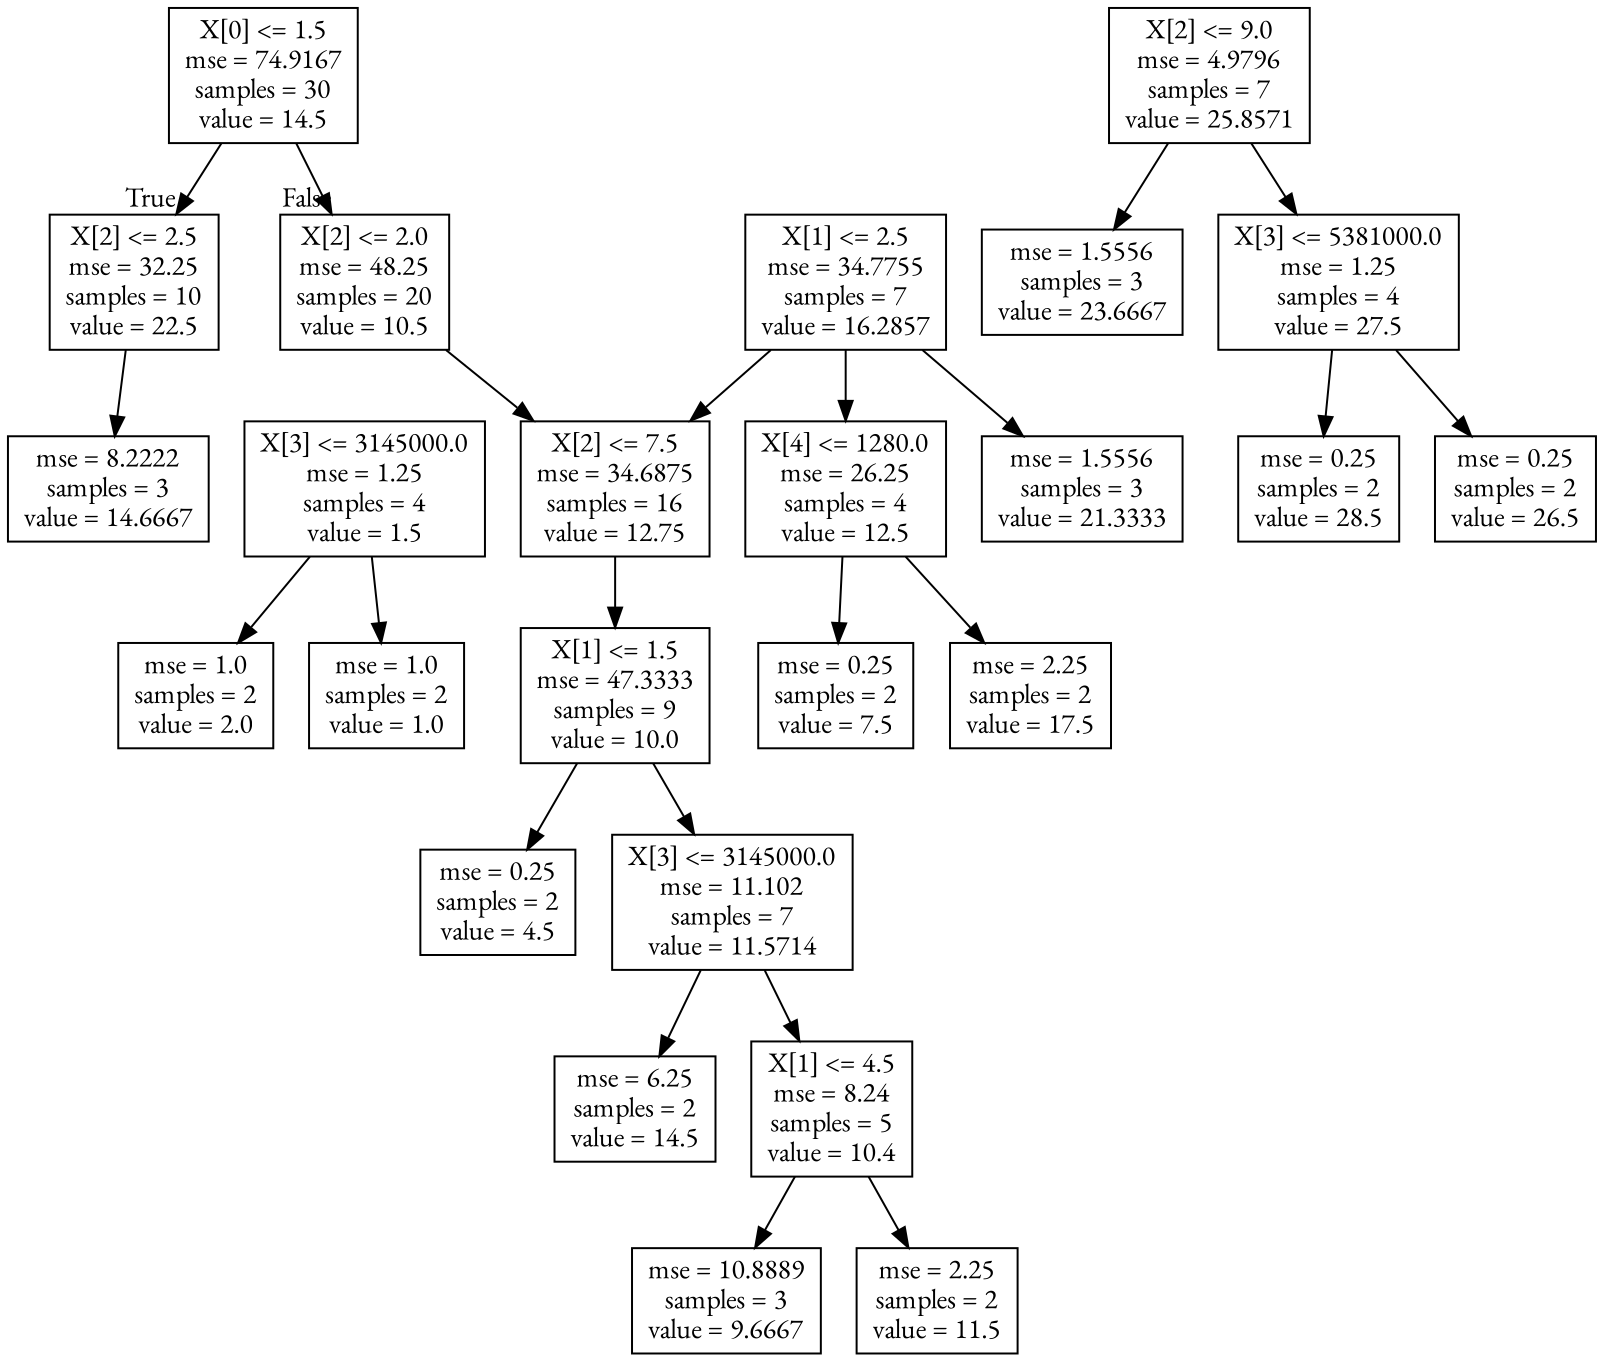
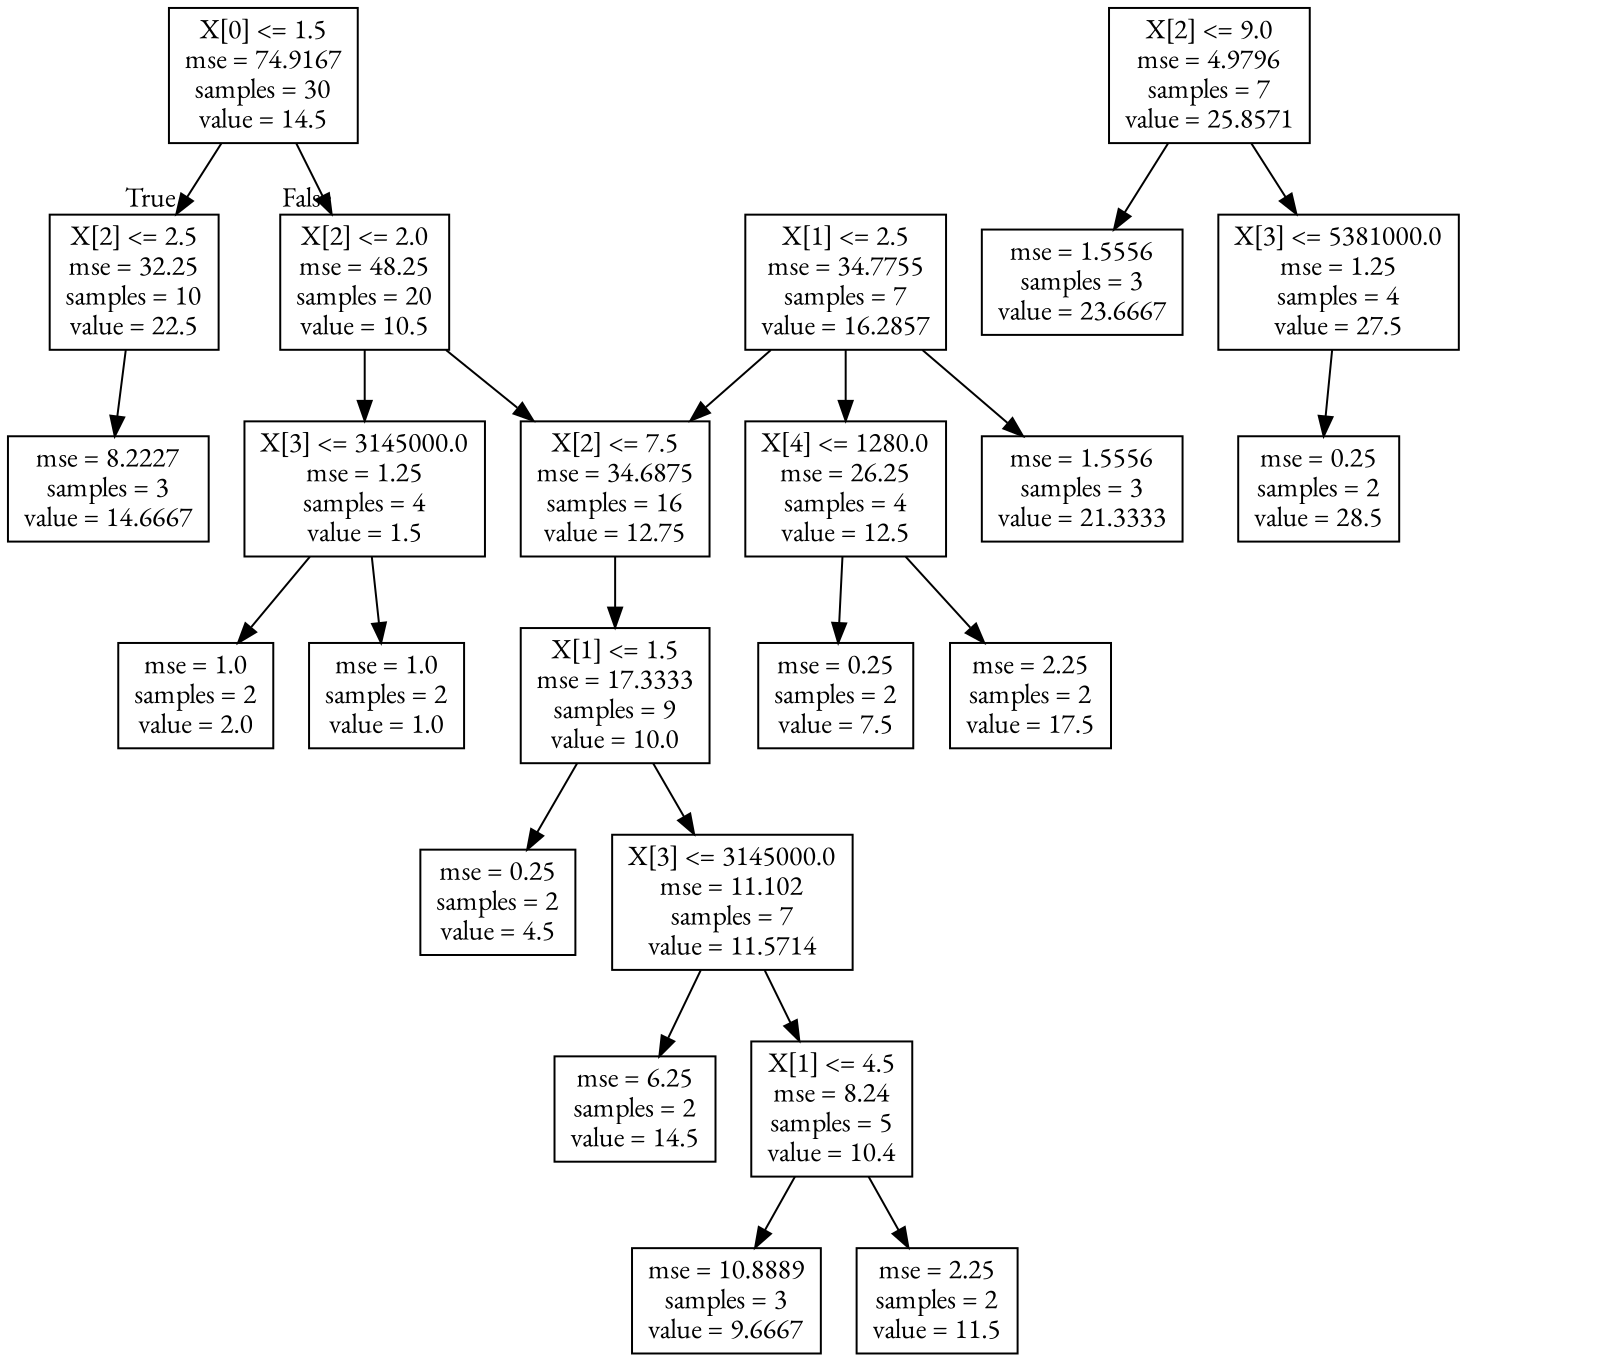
none -> (365, 375)
(108, 489) -> (108, 489)
(1515, 489) -> none
(615, 696) -> (615, 696)
